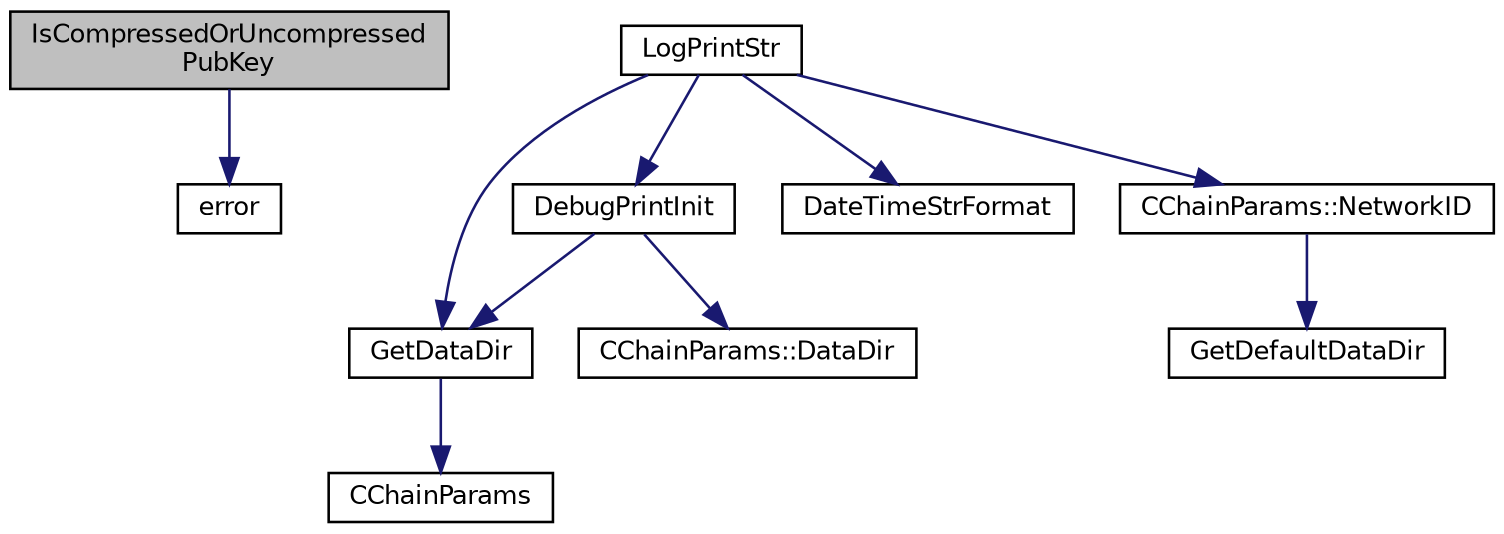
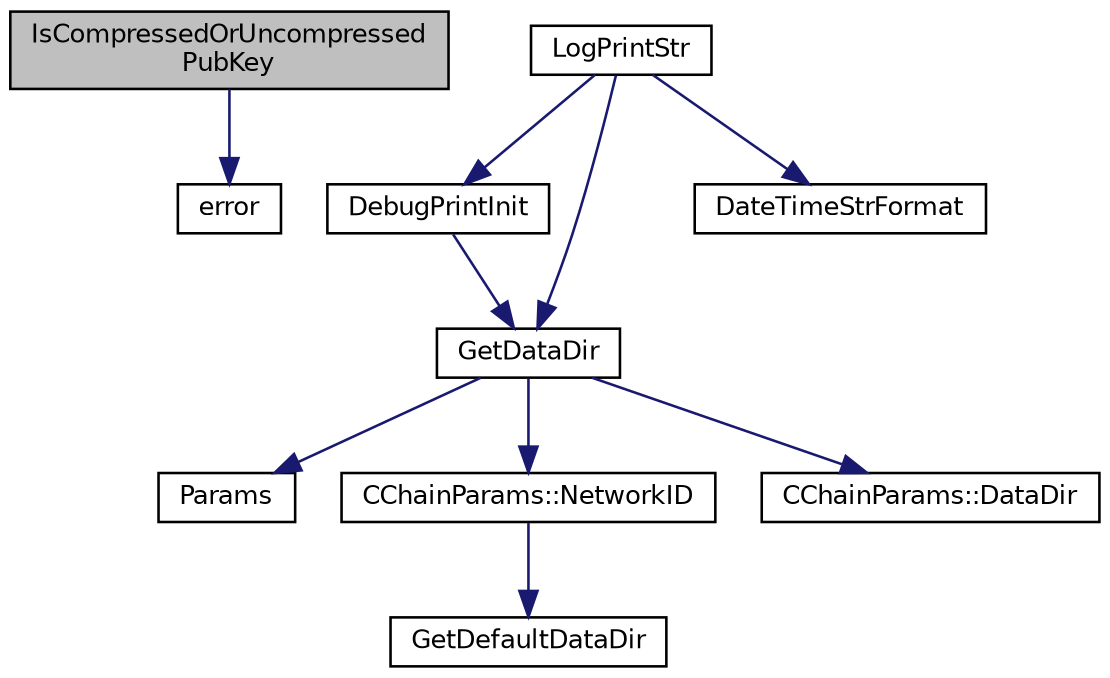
(997, 126) -> (528, 412)
(677, 271) -> (717, 421)
(441, 498) -> (227, 498)
